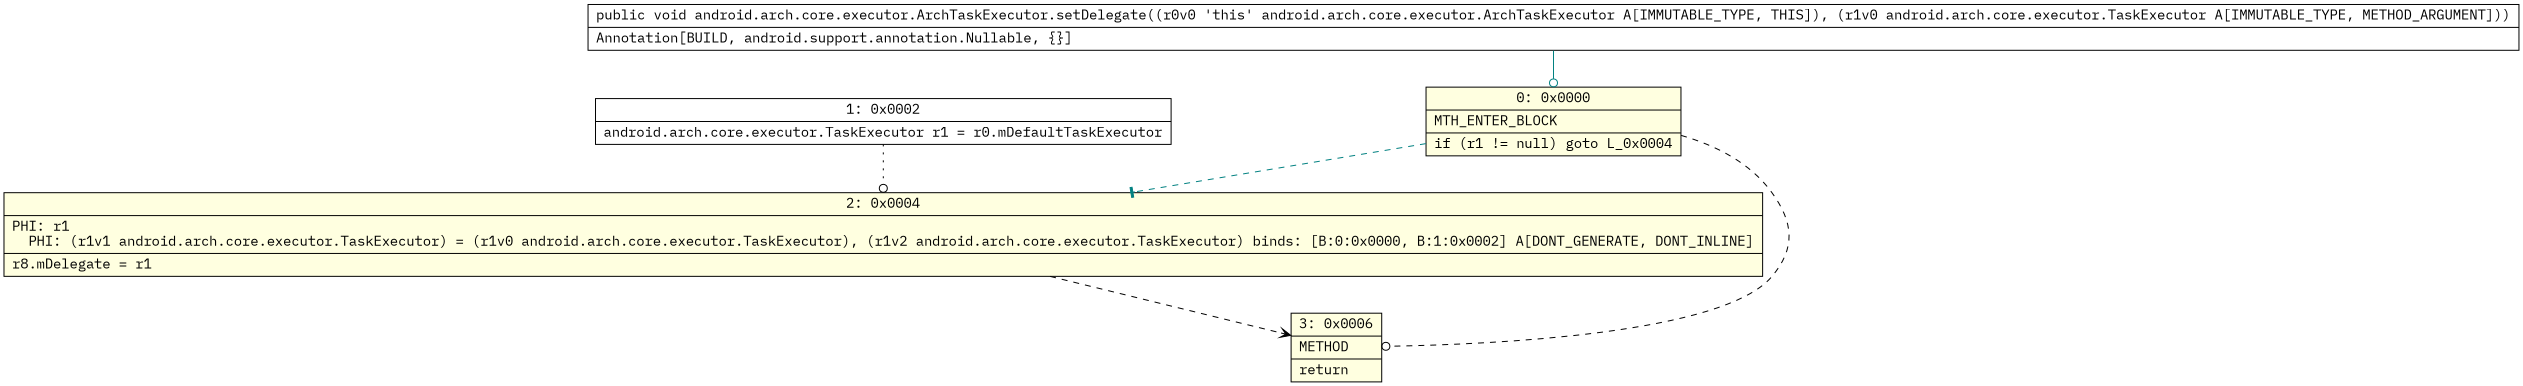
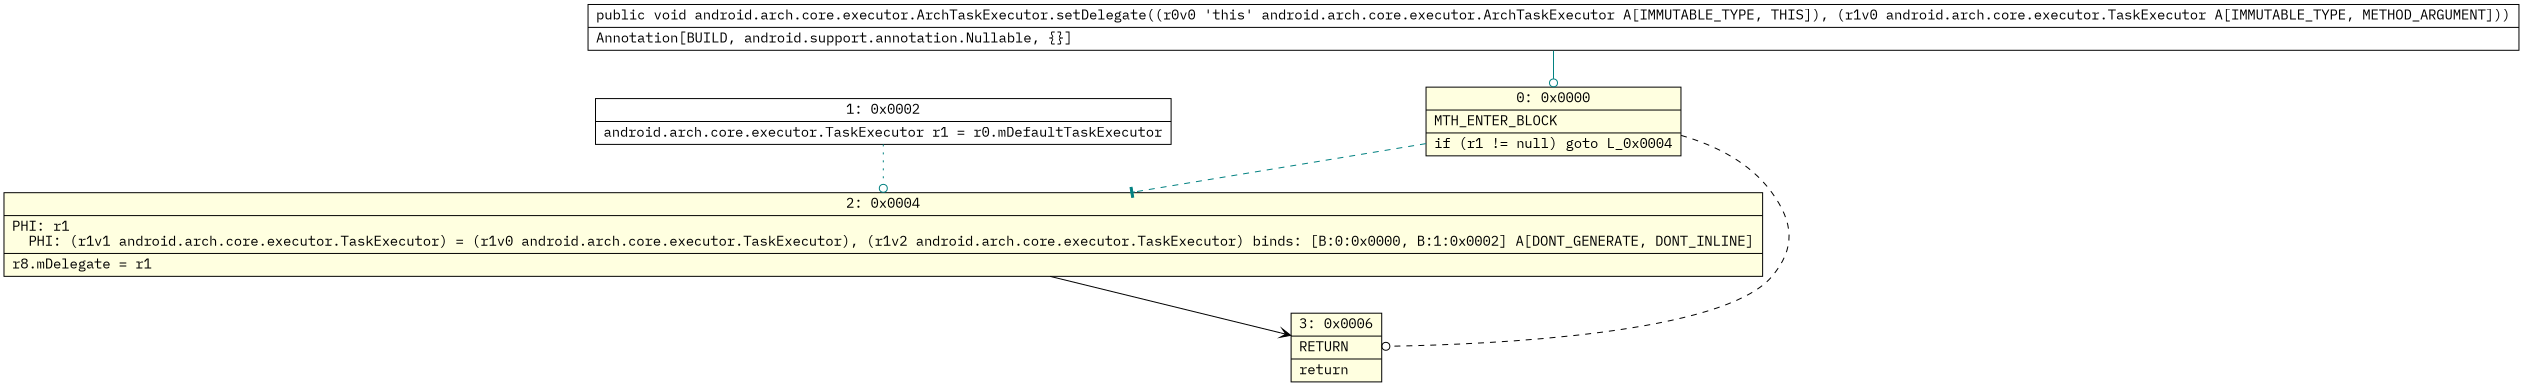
(883, 164) -> (883, 164)
(1165, 305) -> (1165, 305)
(1324, 347) -> (1324, 347)
